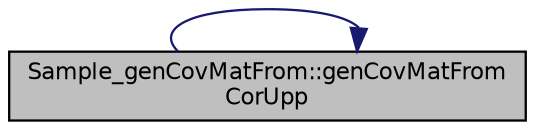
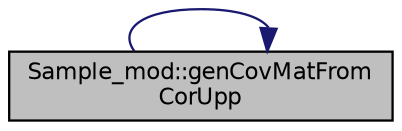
(267, 86) -> (201, 86)
